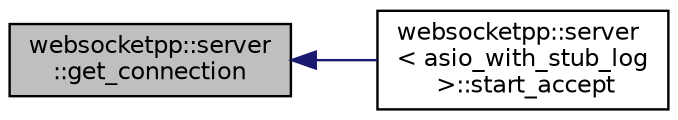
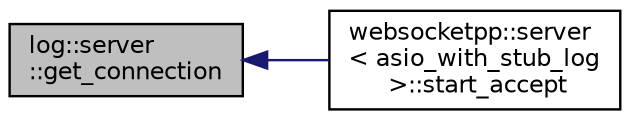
(150, 60) -> (126, 60)
